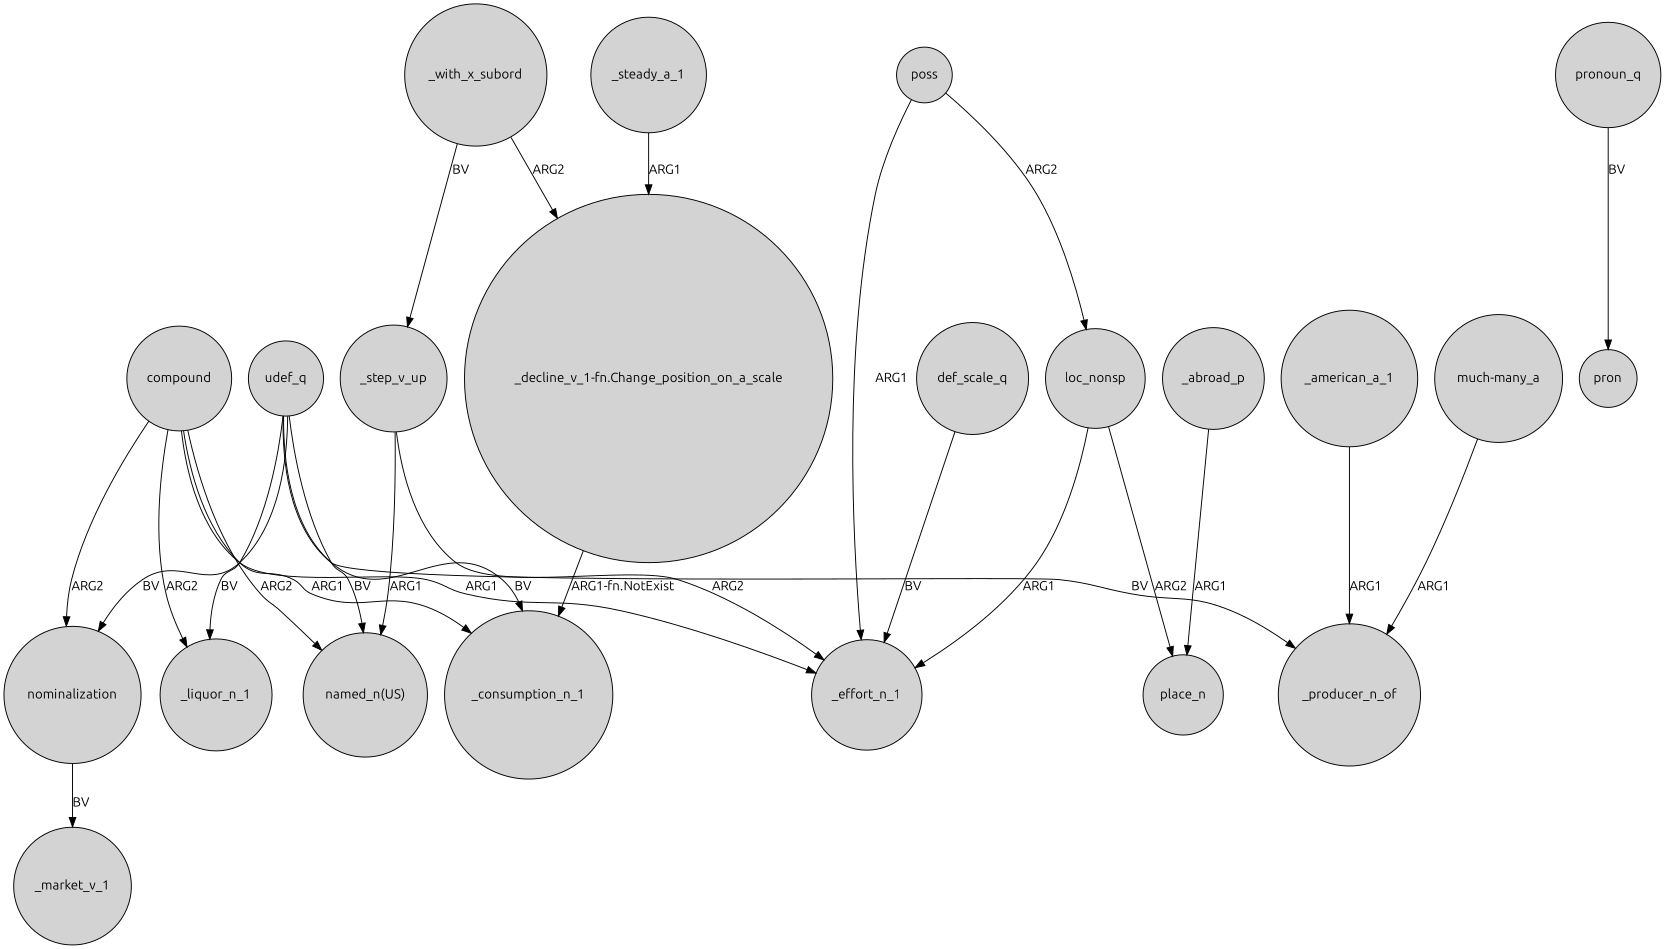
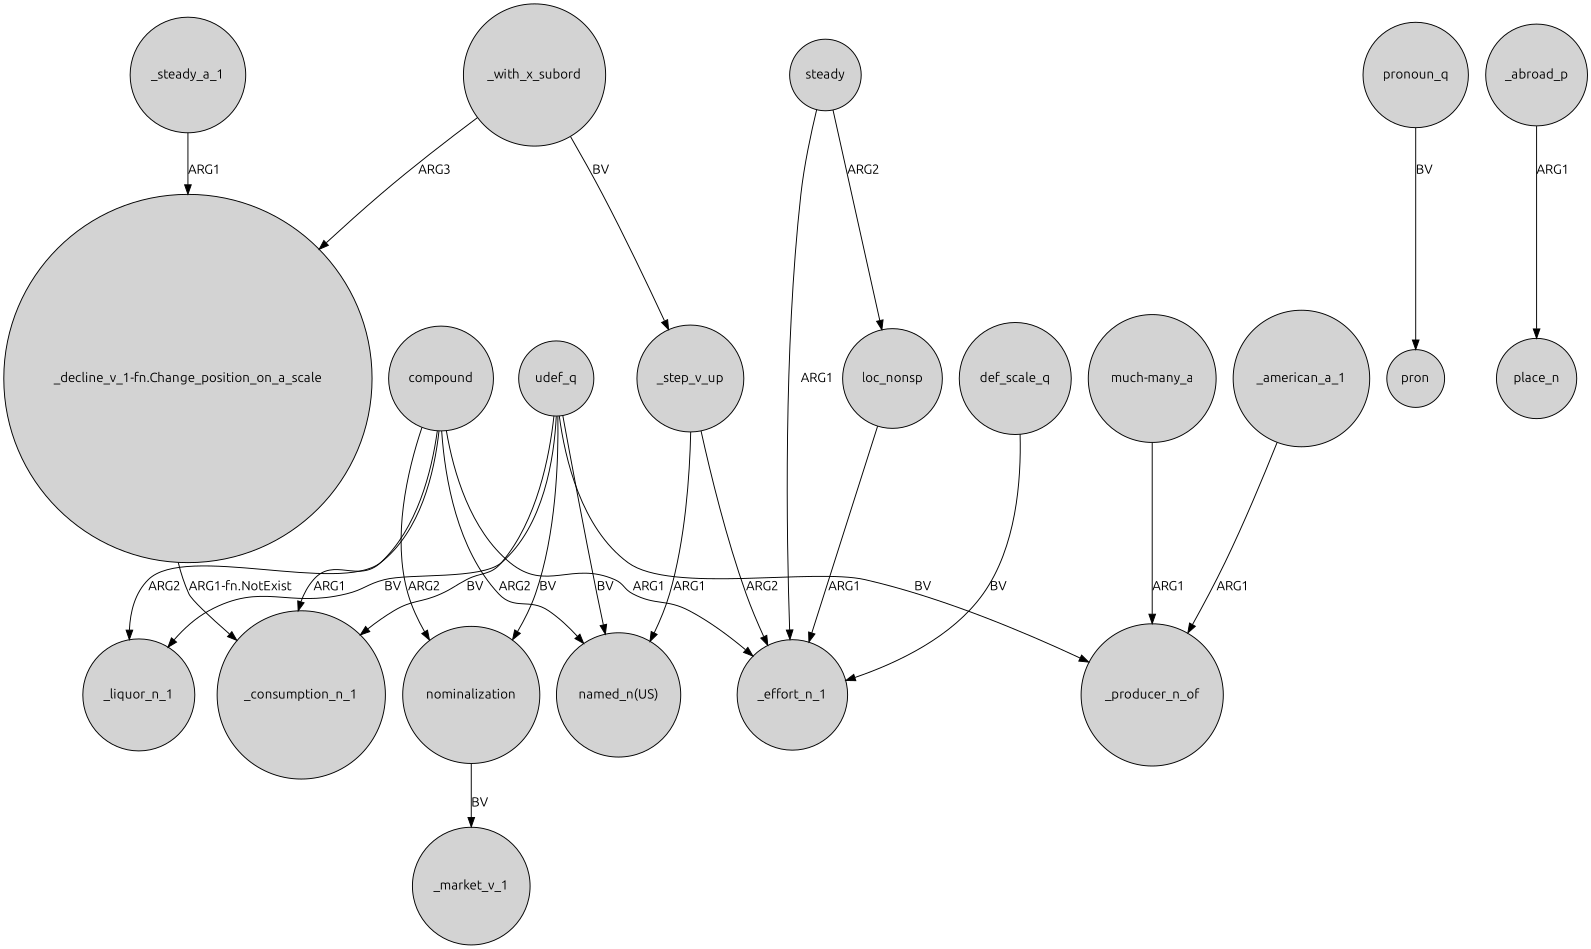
(924, 75) -> (825, 75)
(549, 170) -> (435, 170)
(1139, 537) -> none
